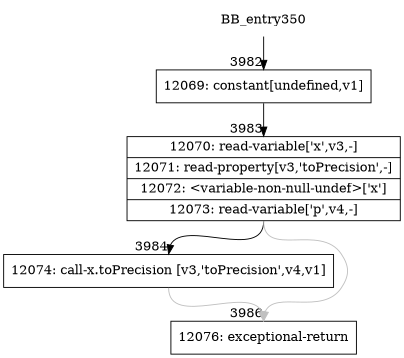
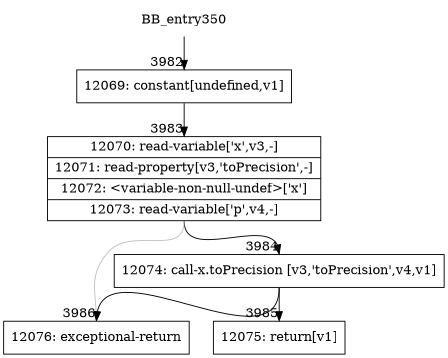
(212, 305) -> (192, 306)
none -> (279, 338)
